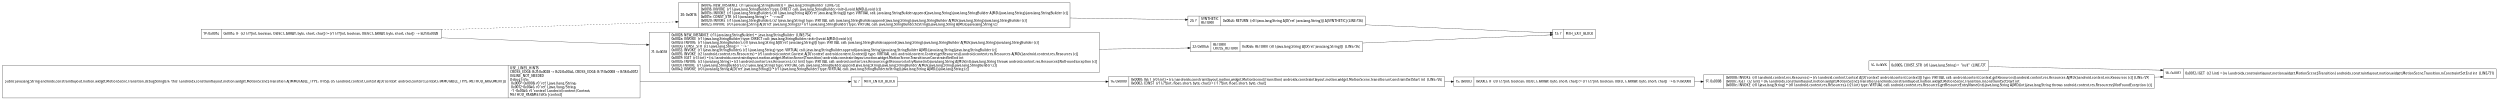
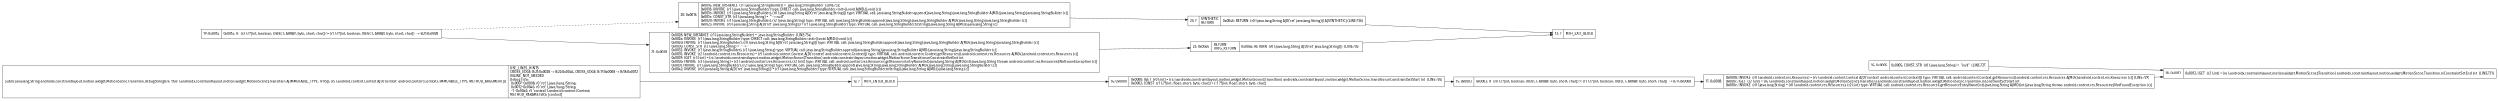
(1225, 49) -> (1225, 49)
